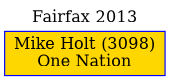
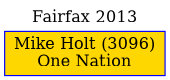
(85, 53) -> (85, 53)
